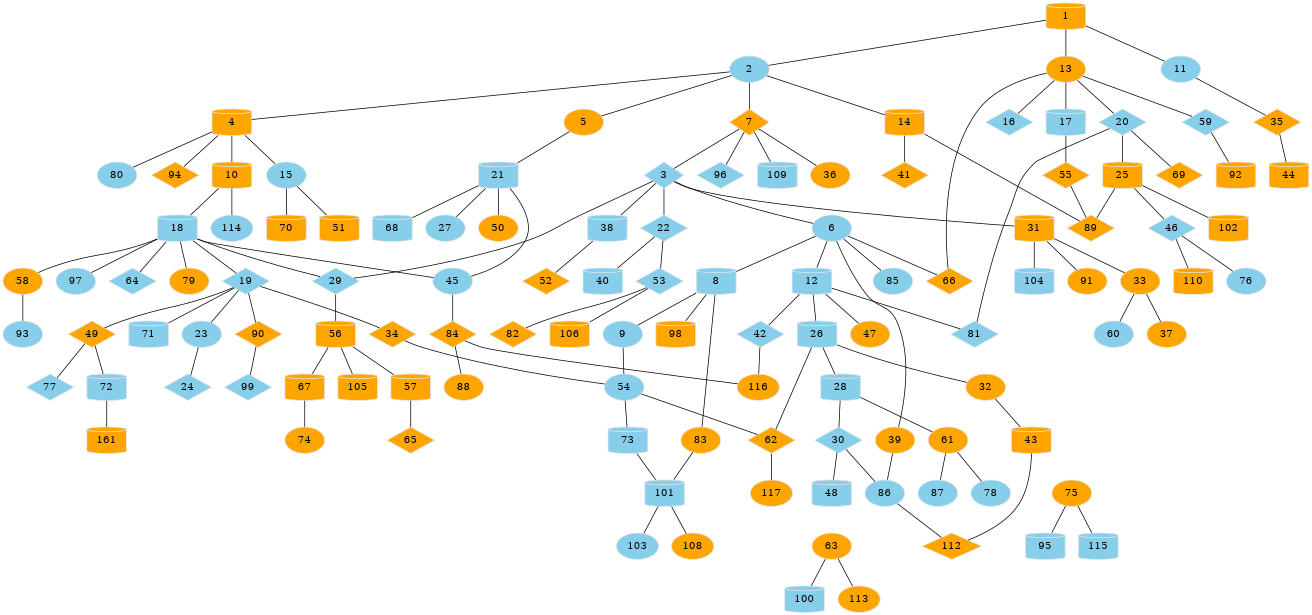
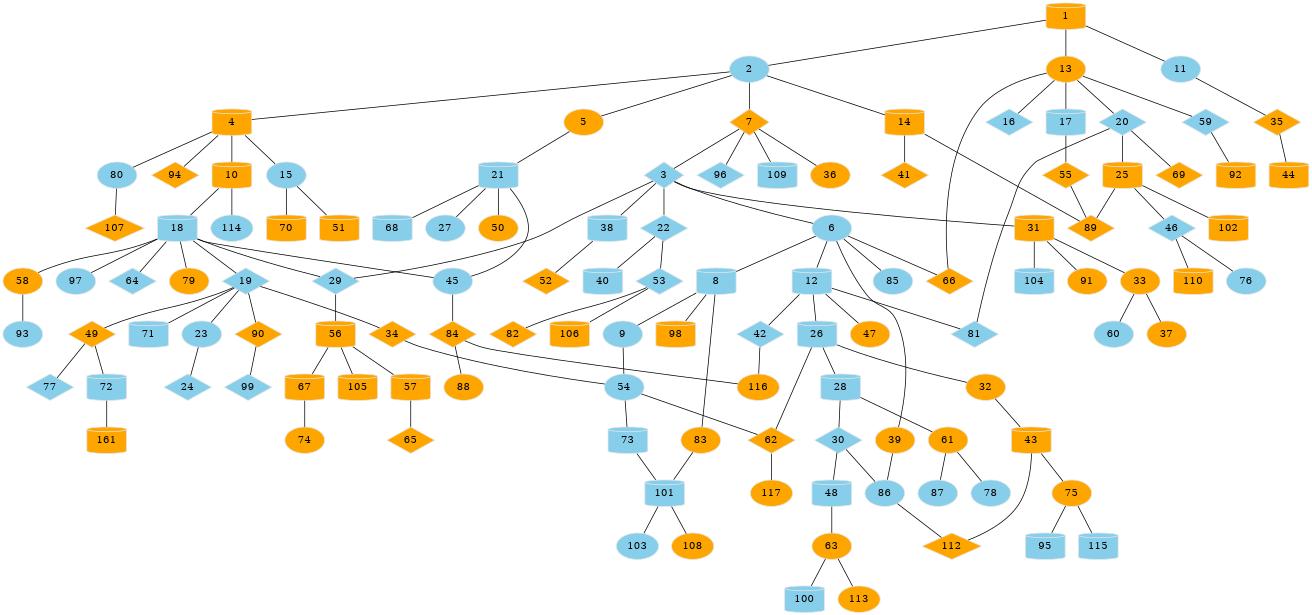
none -> (115, 228)
none -> (1052, 467)
none -> (832, 520)
